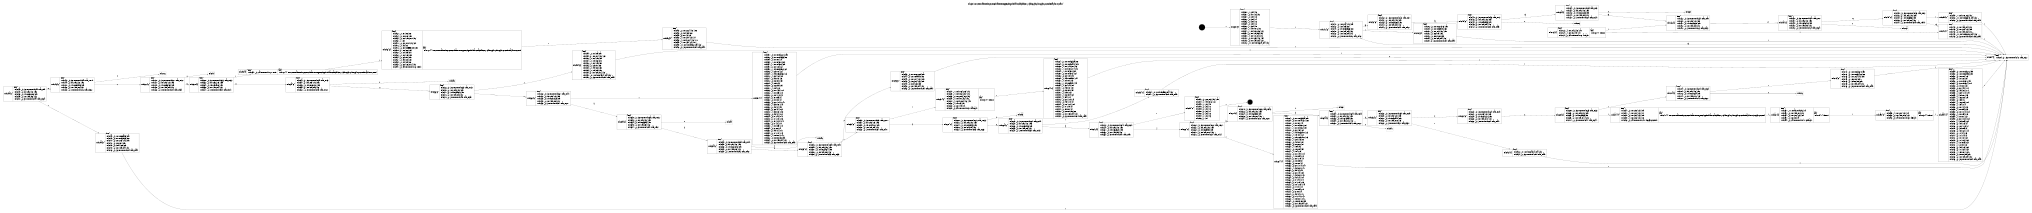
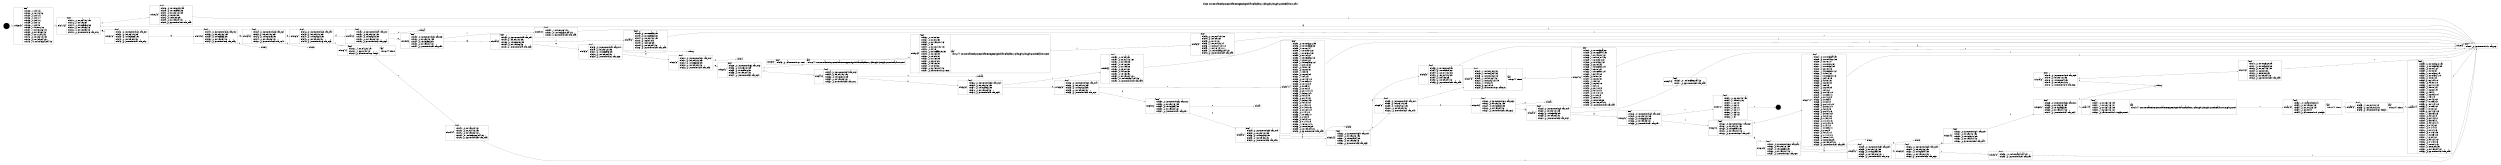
(1932, 25) -> (467, 42)
(1636, 28) -> (337, 45)
(1632, 103) -> (2116, 92)
